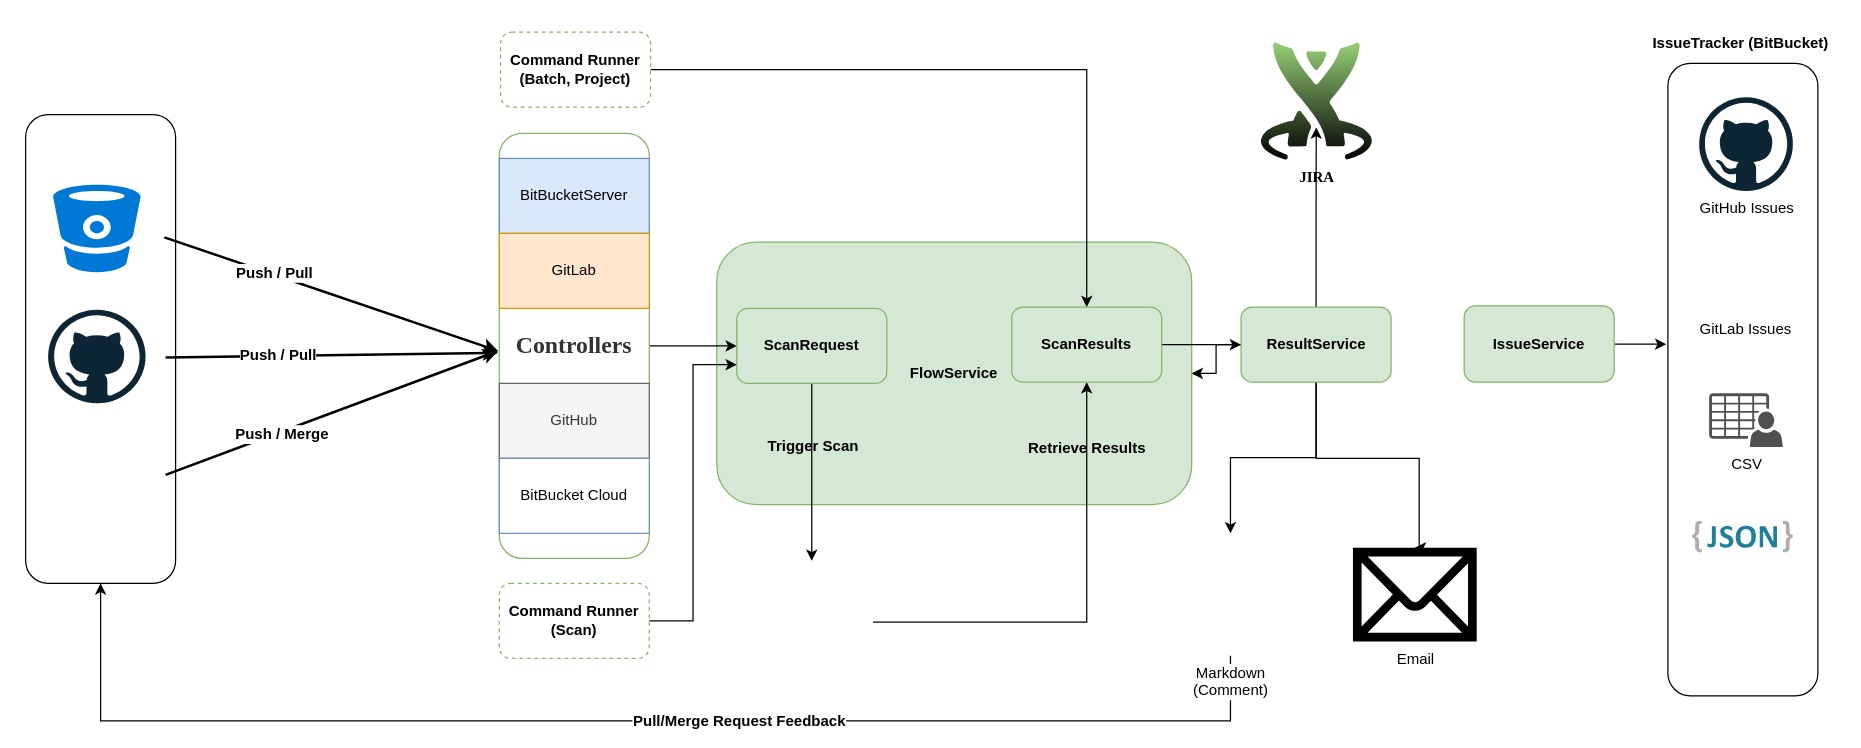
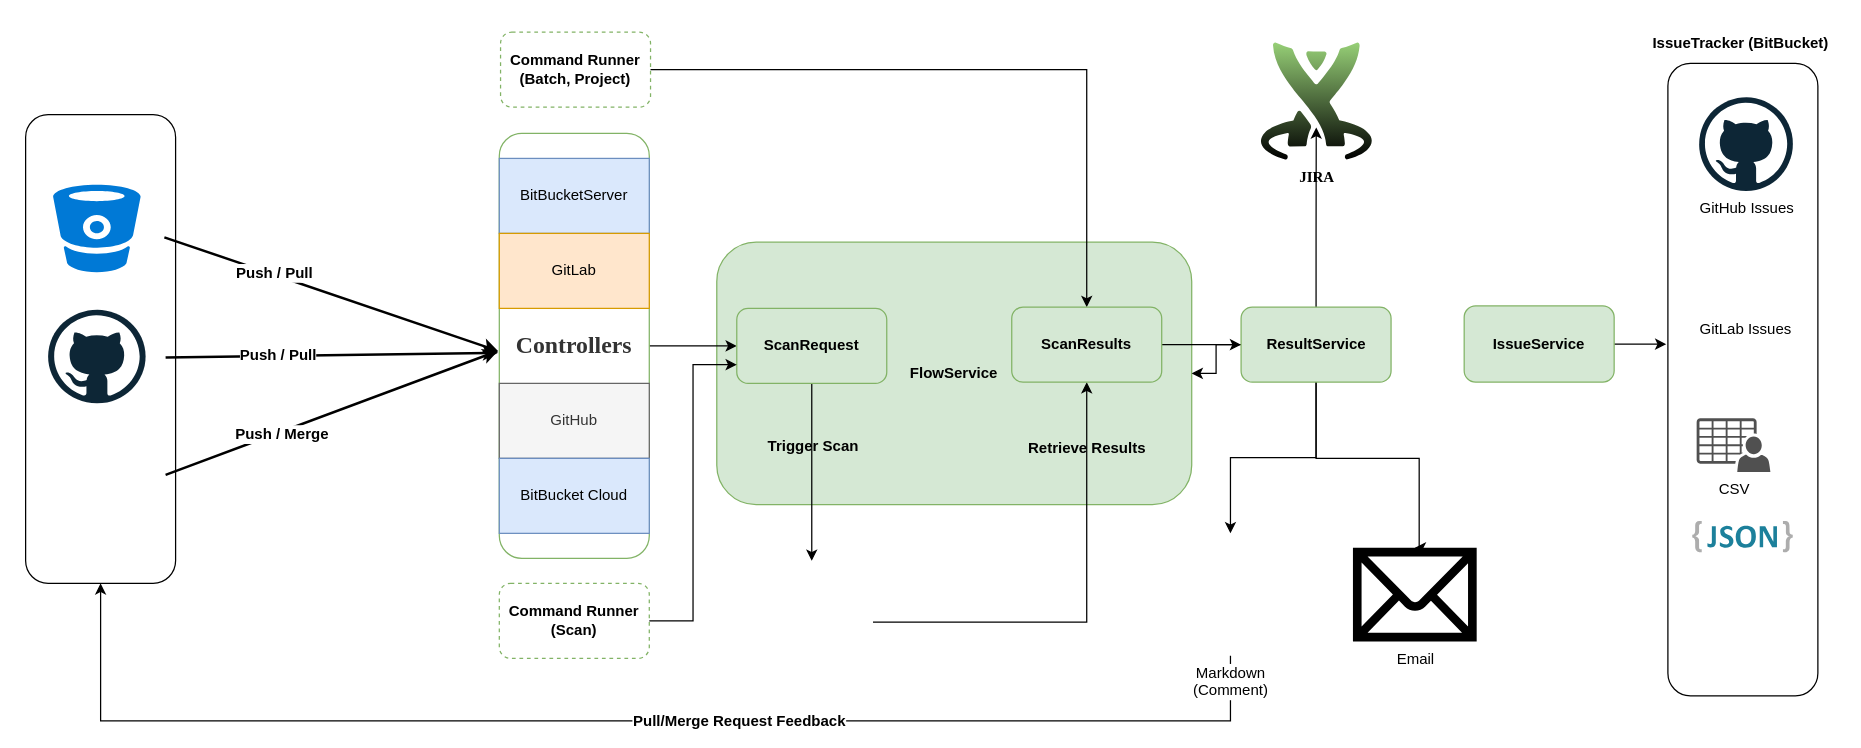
(1746, 420) -> (1734, 445)
(574, 496) -> (574, 496)
